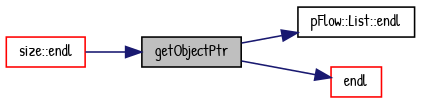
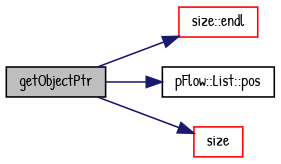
(356, 22) -> (218, 82)
(106, 52) -> (131, 54)
(356, 82) -> (218, 142)
